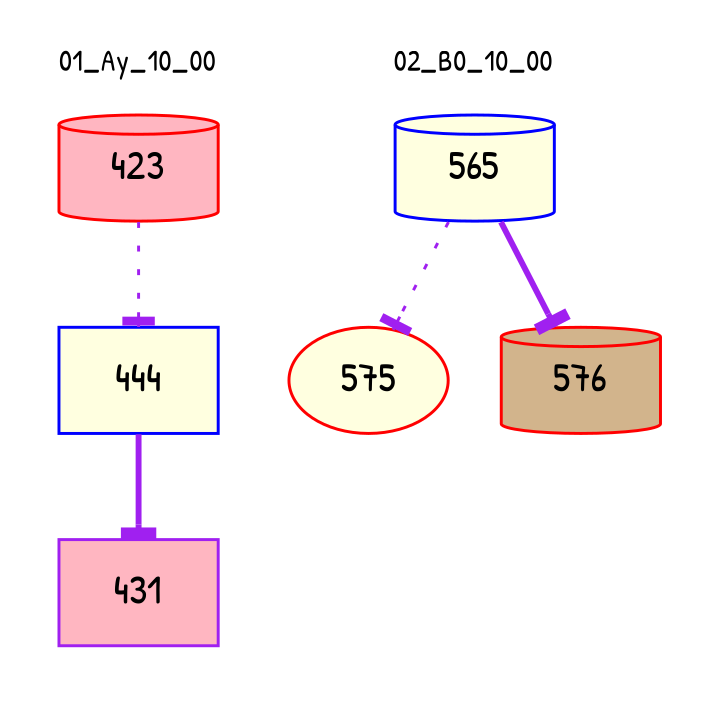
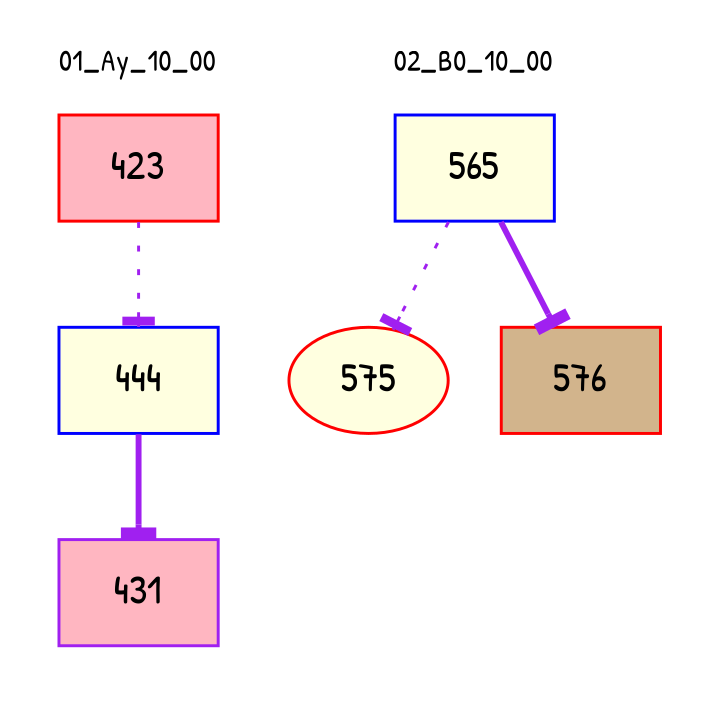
(139, 168) -> (139, 168)
(475, 168) -> (475, 168)
(581, 380) -> (581, 380)
